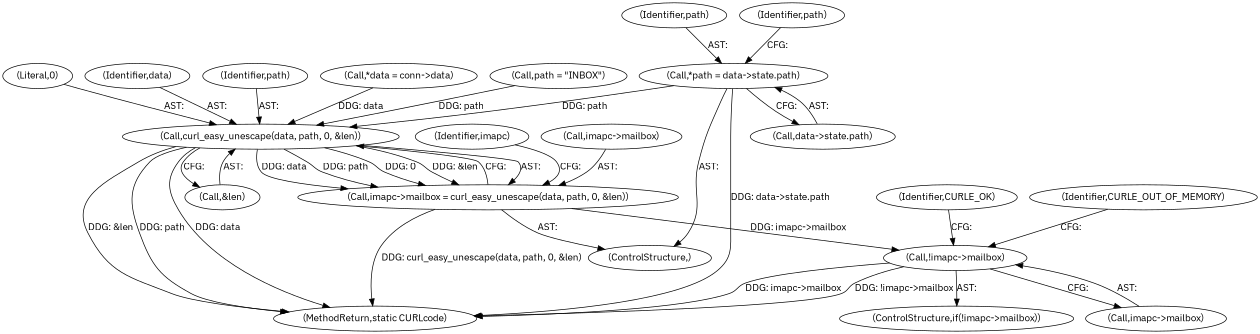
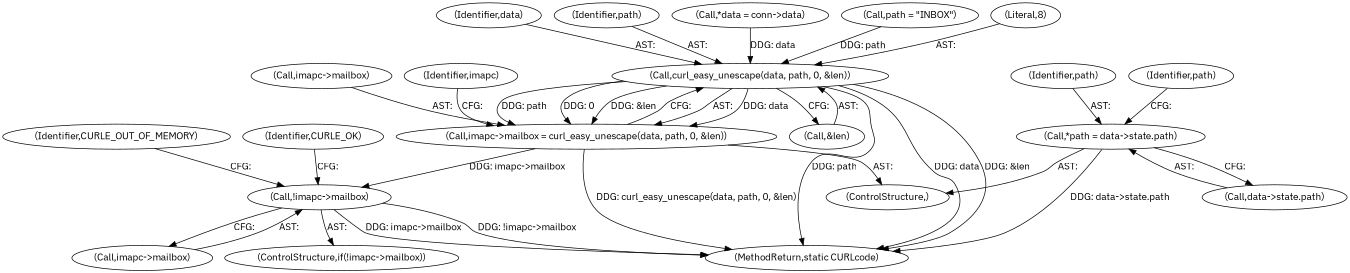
(38, 76) -> (1026, 15)
(516, 108) -> none
